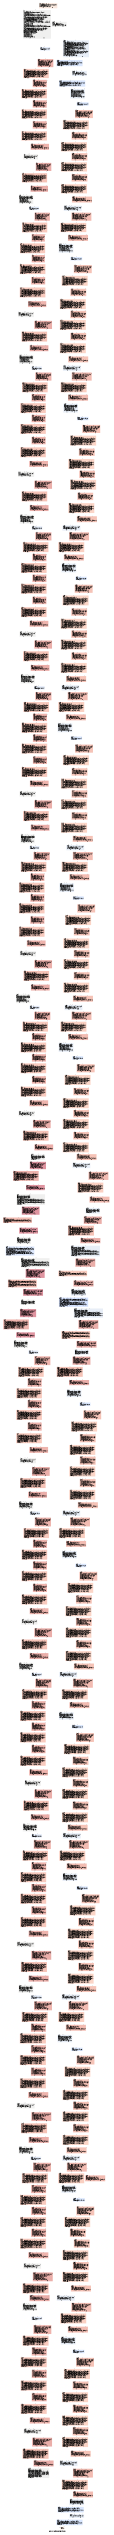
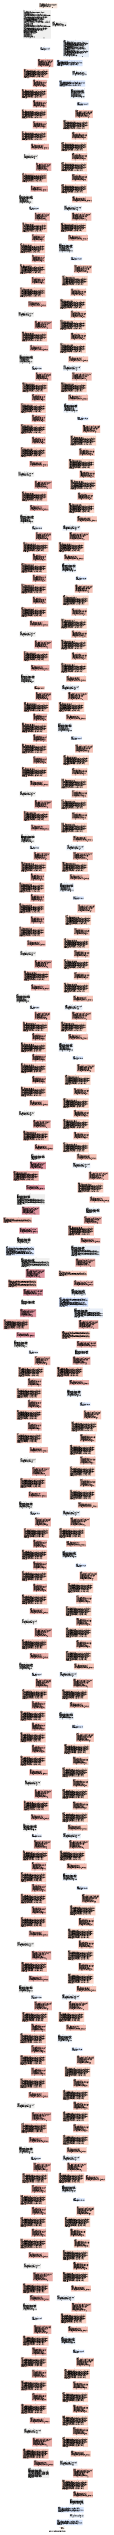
(39, 688) -> (39, 688)
